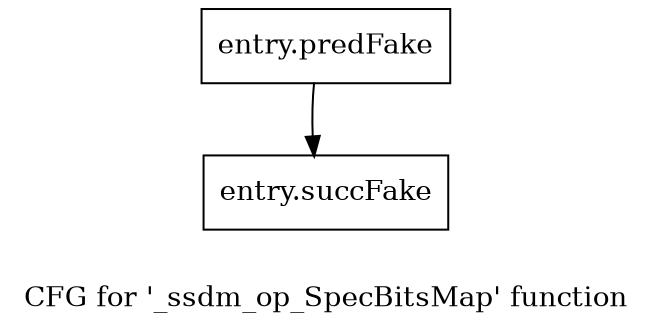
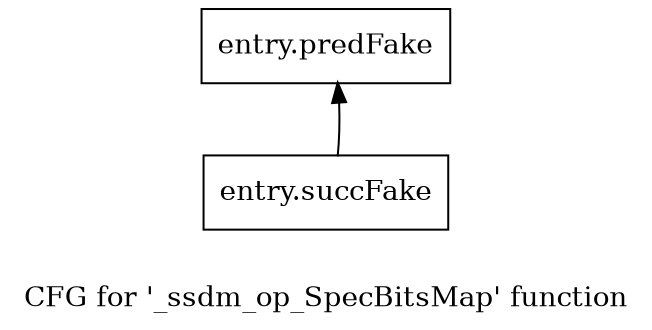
(312, 109) -> (339, 130)
